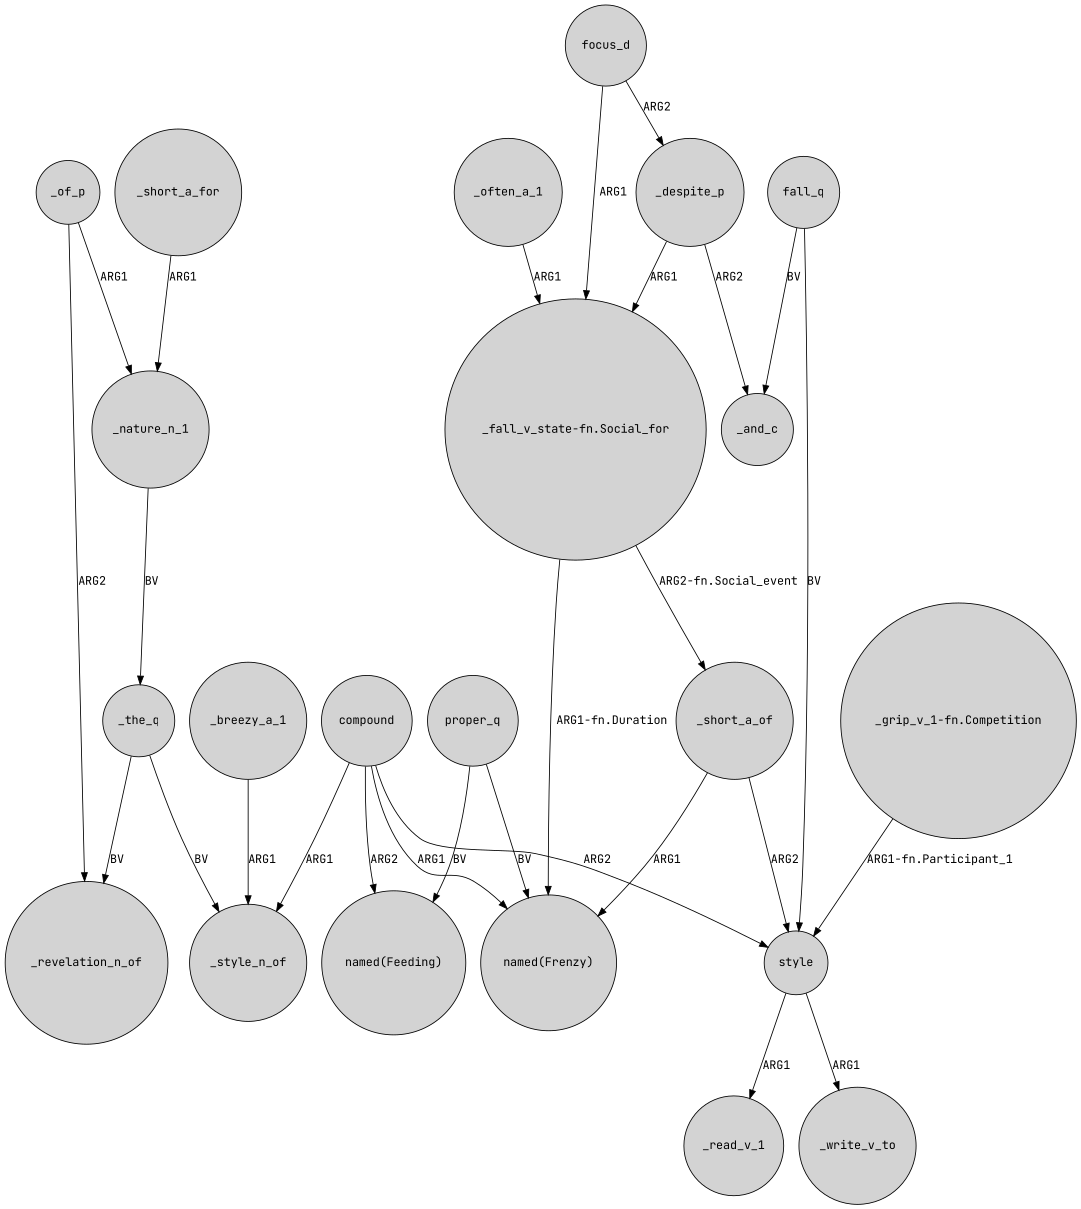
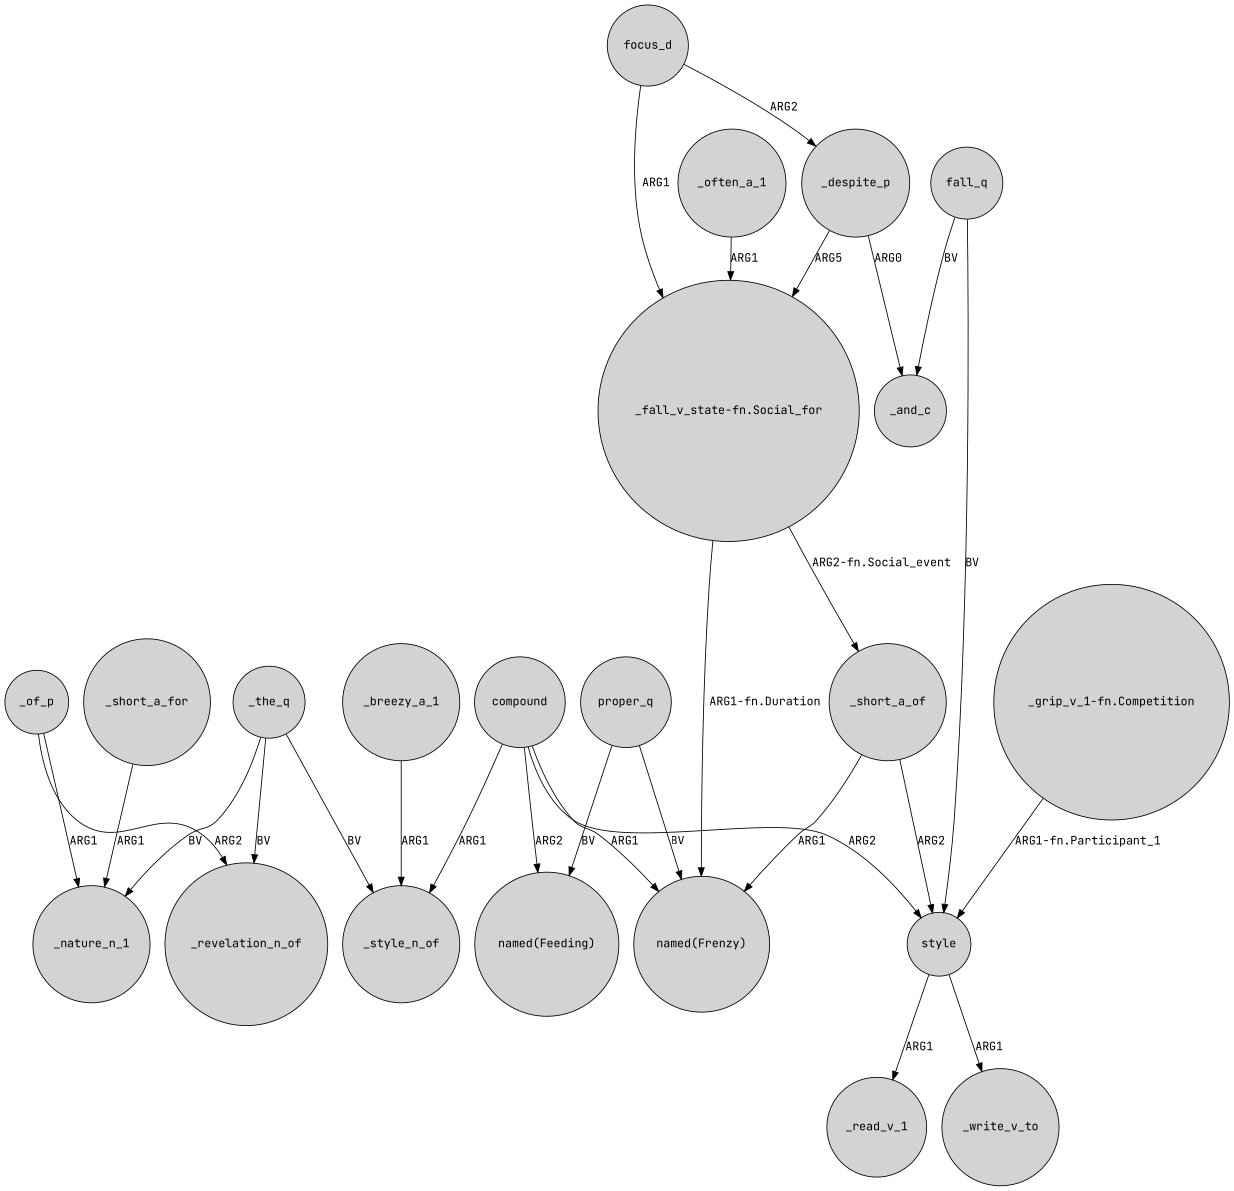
(664, 277) -> (829, 259)
(730, 277) -> (889, 259)
(144, 582) -> (210, 826)
